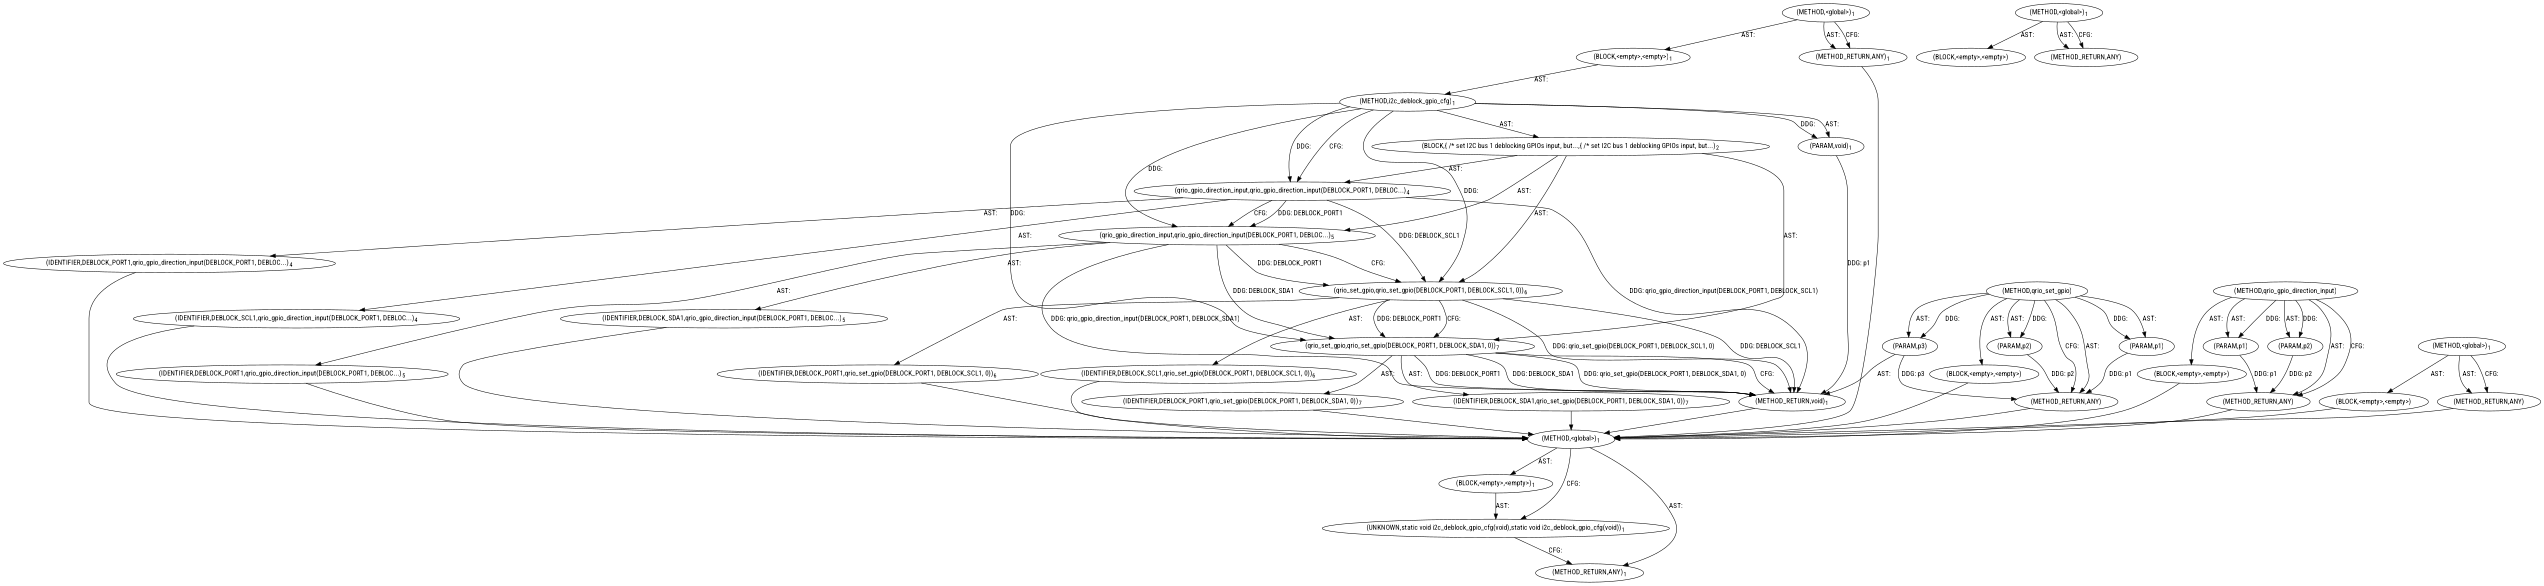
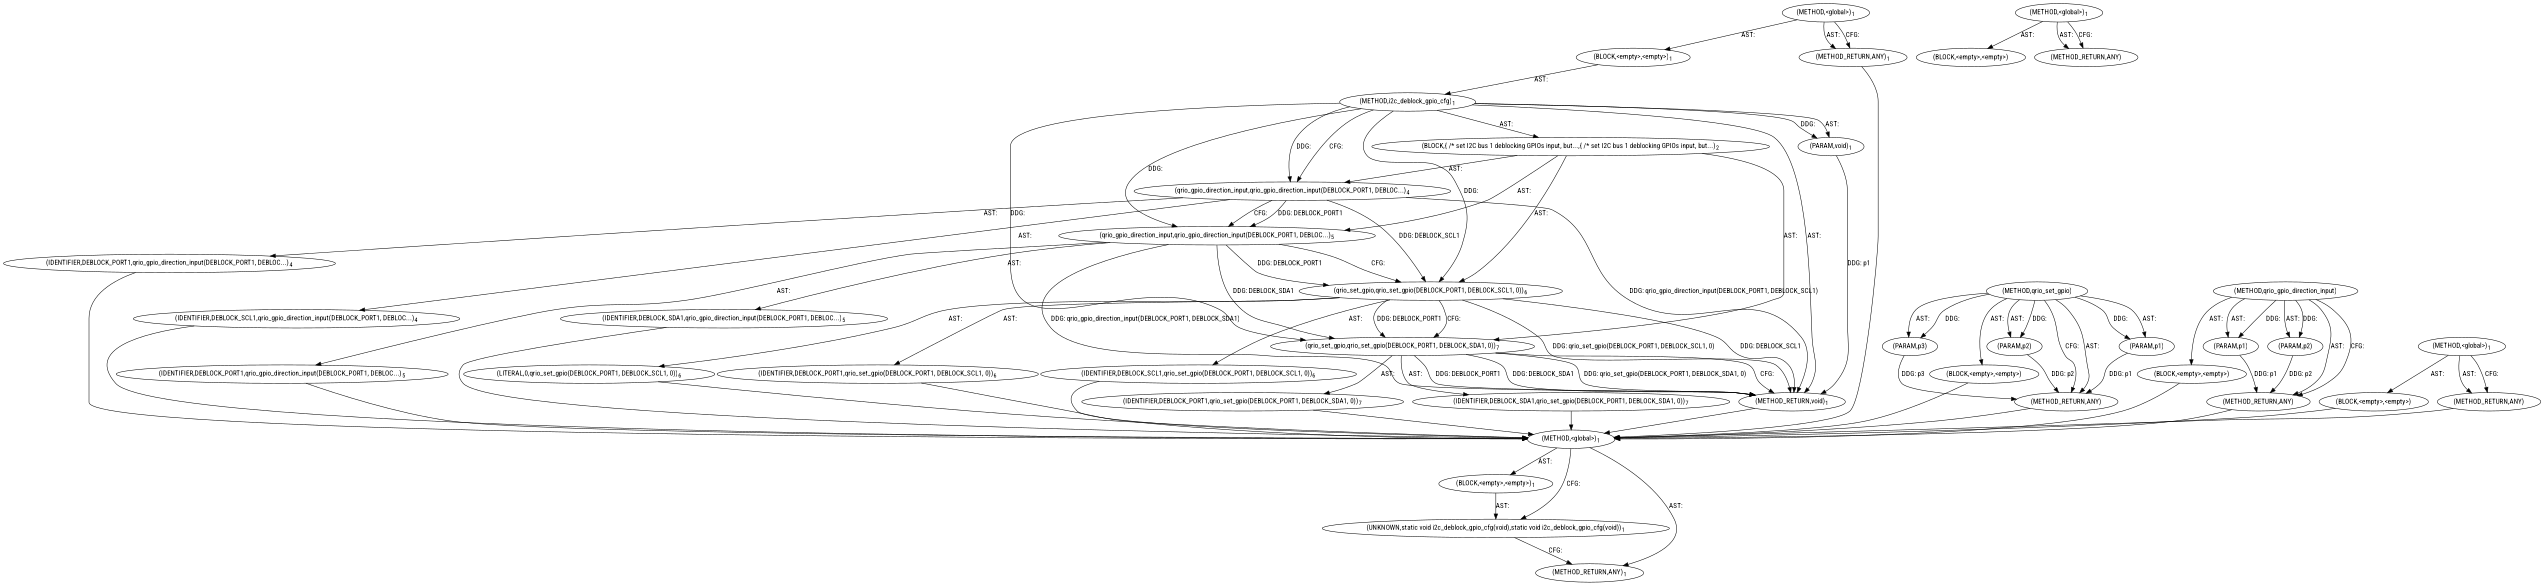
none -> (589, 374)
(1865, 375) -> (1753, 130)
